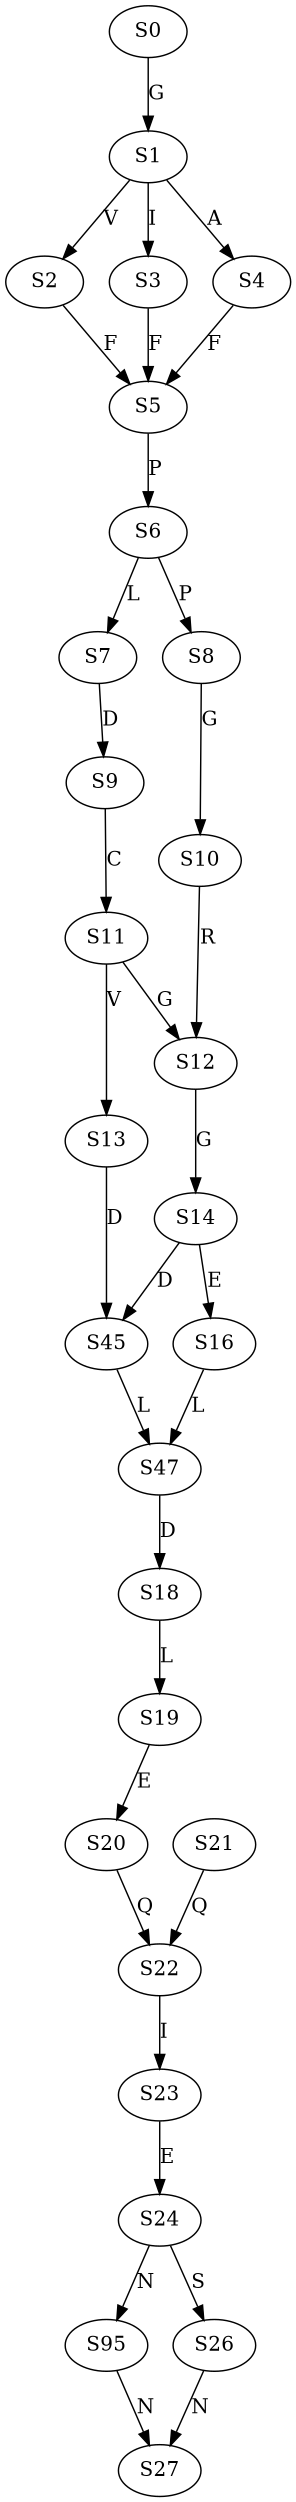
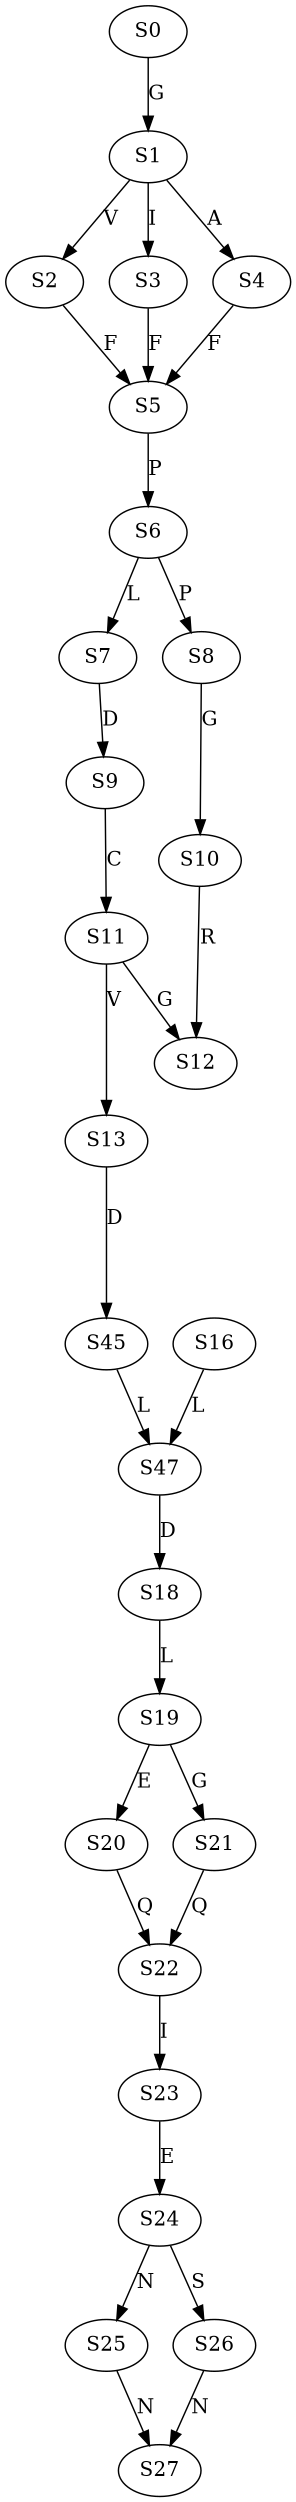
(196, 1219) -> none
none -> (184, 1776)
(106, 2345) -> (106, 2345)
